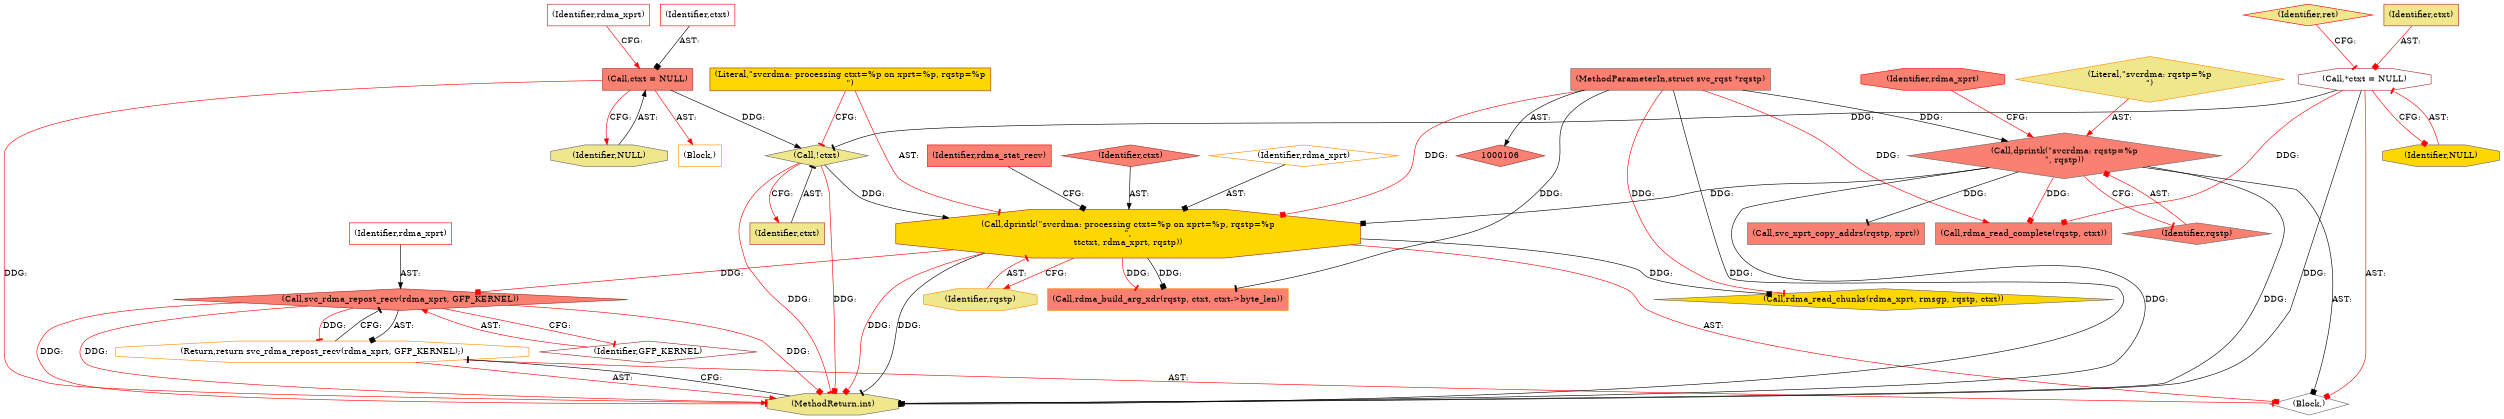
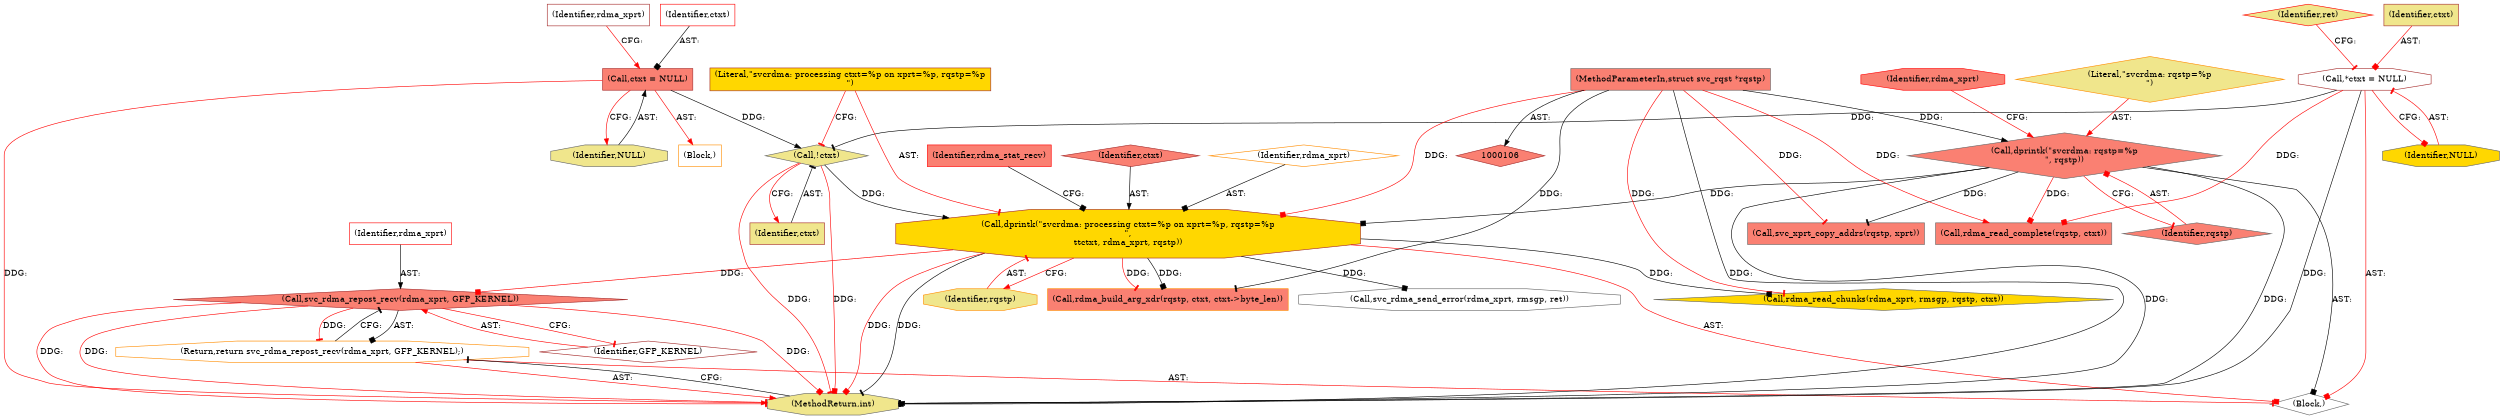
none -> (1755, 154)
none -> (1460, 300)
